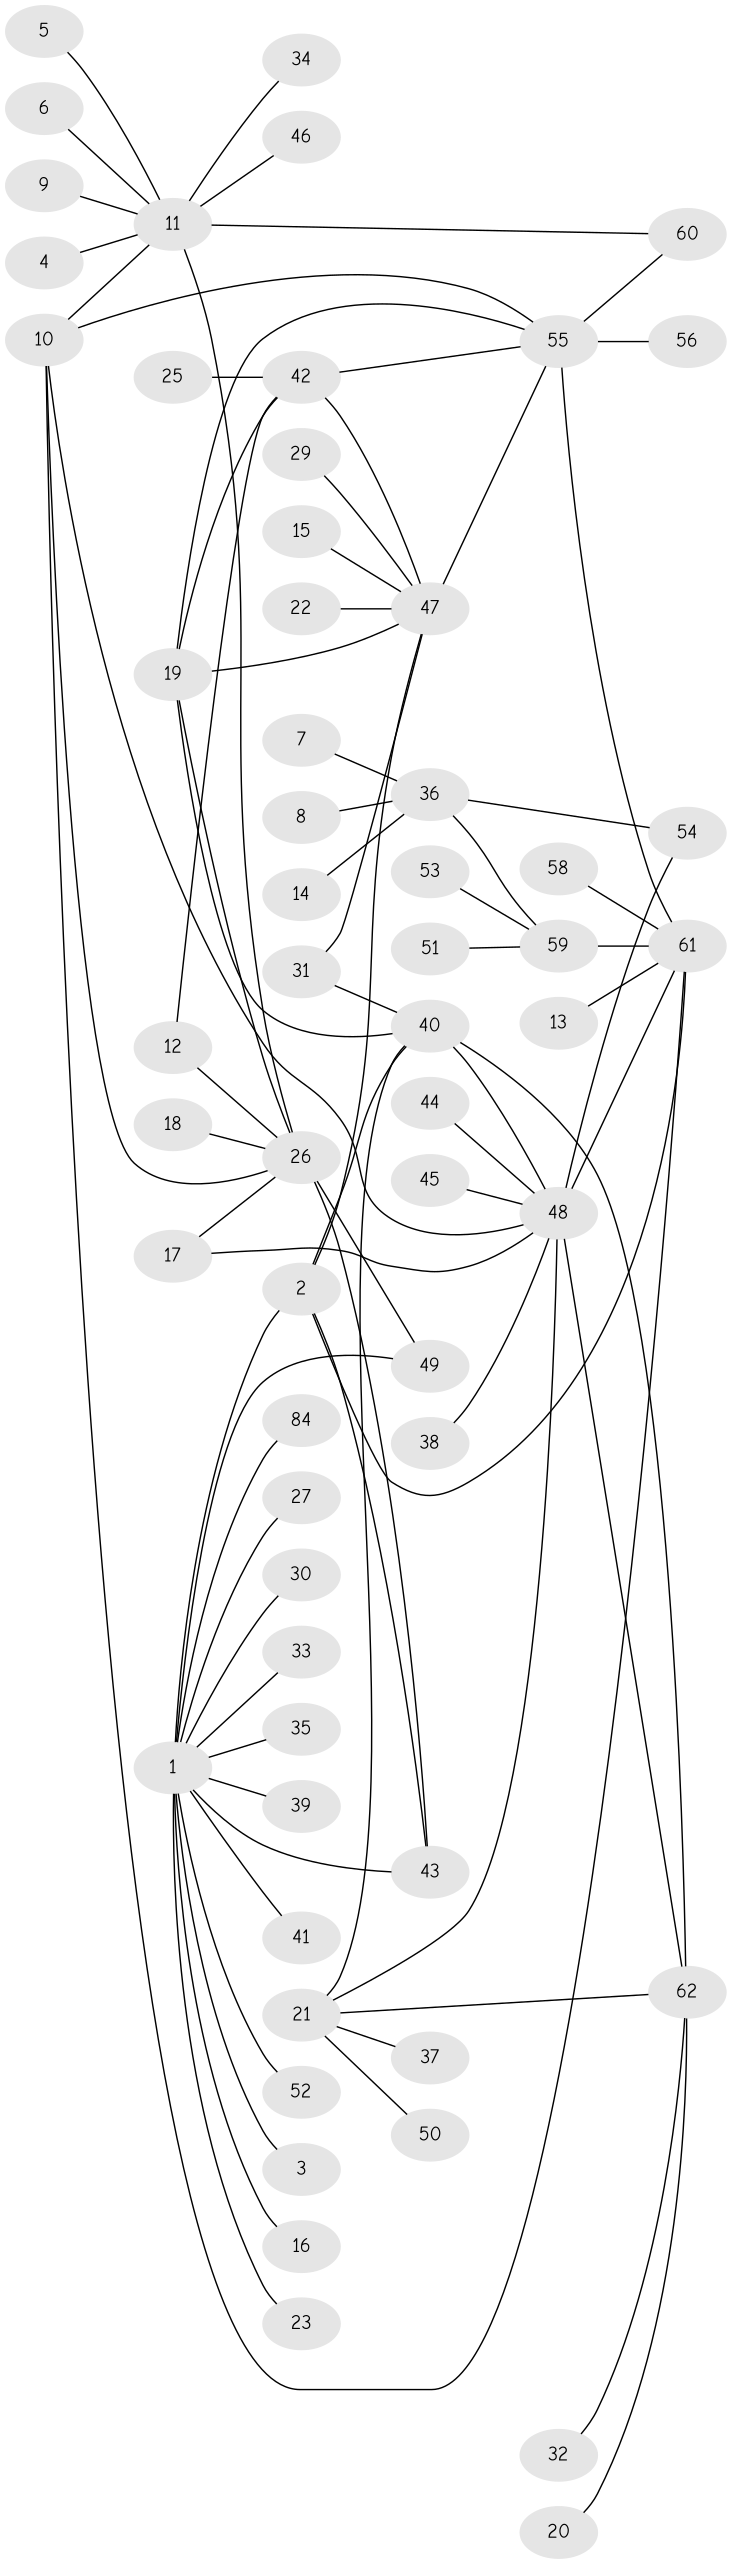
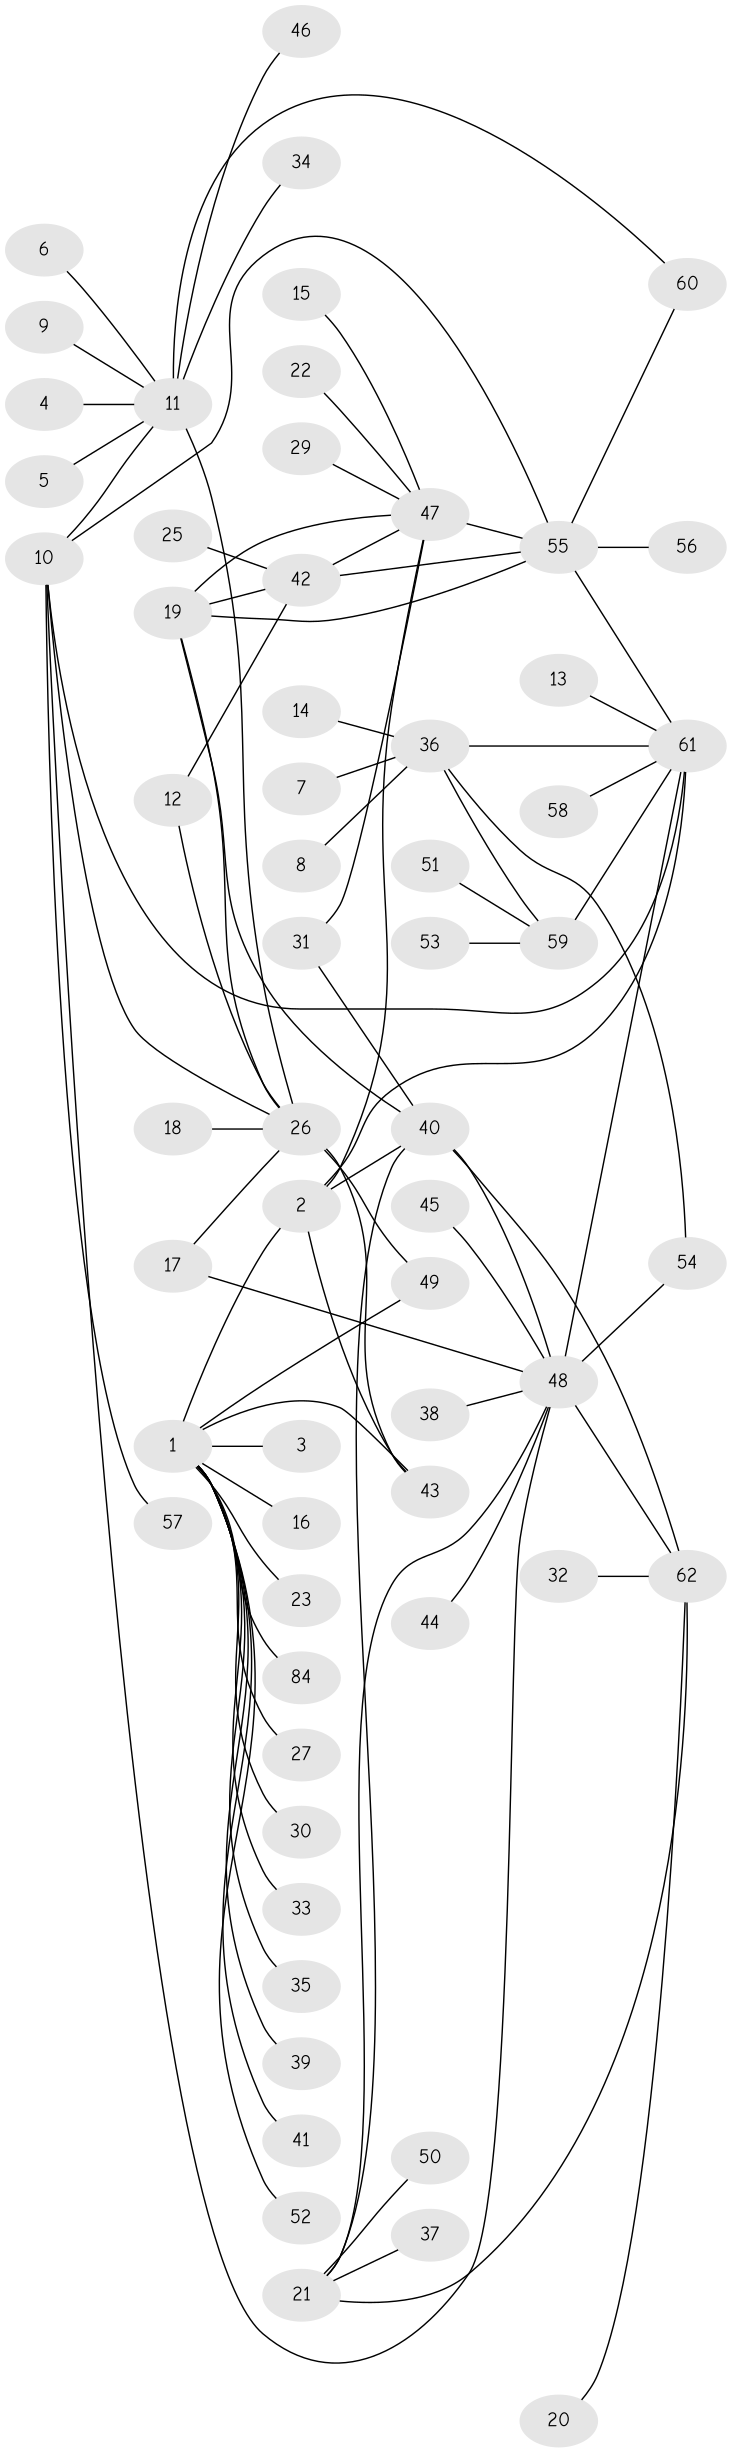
none -> (559, 746)
none -> (173, 1523)
